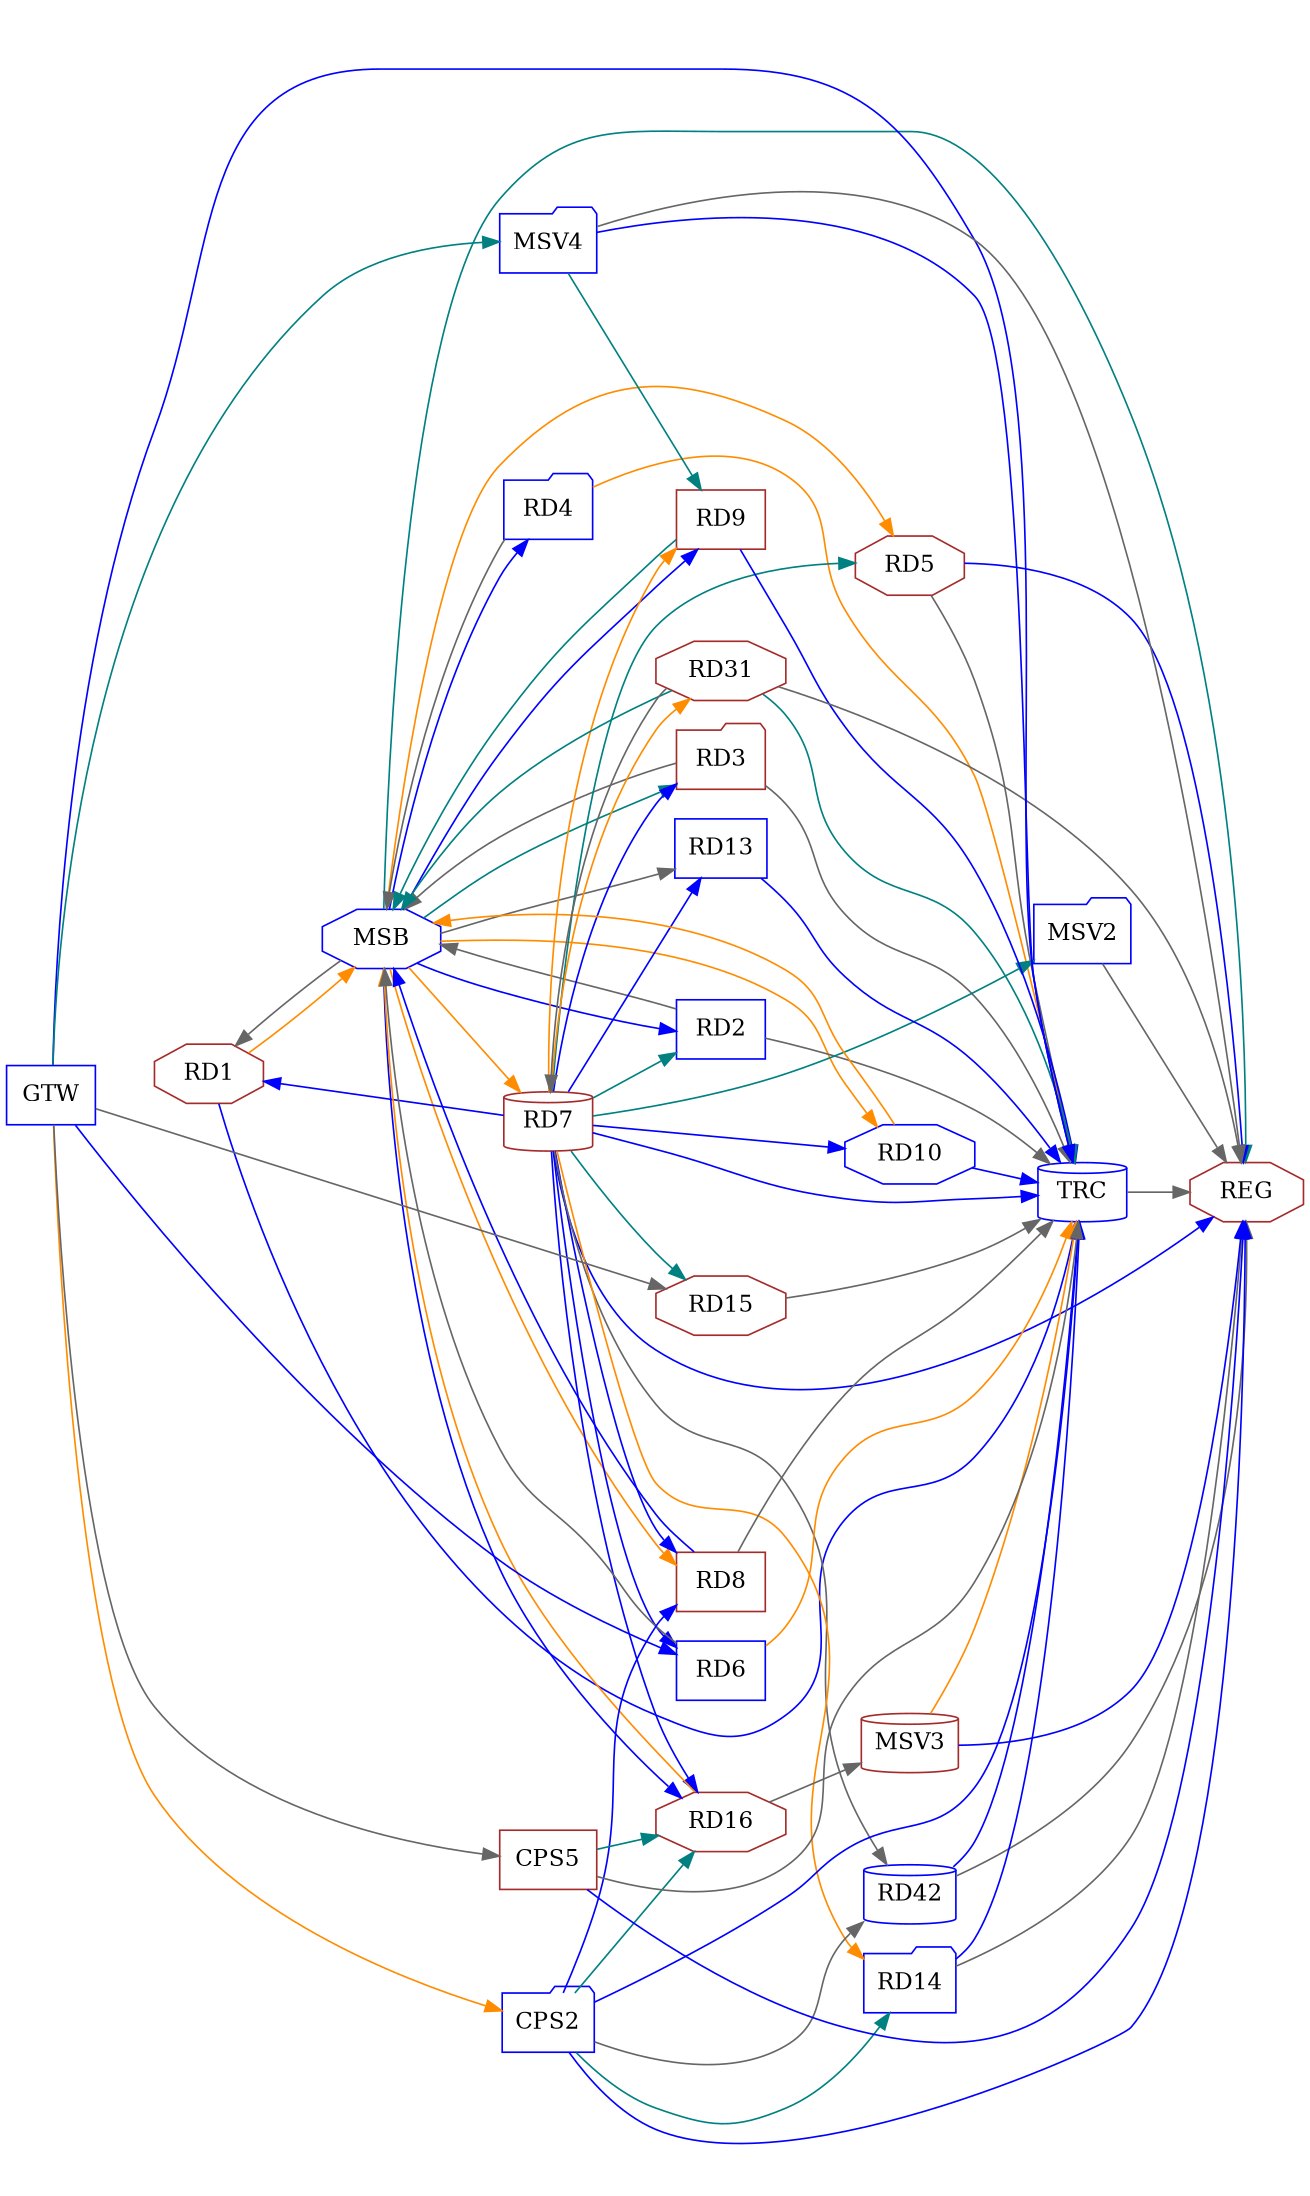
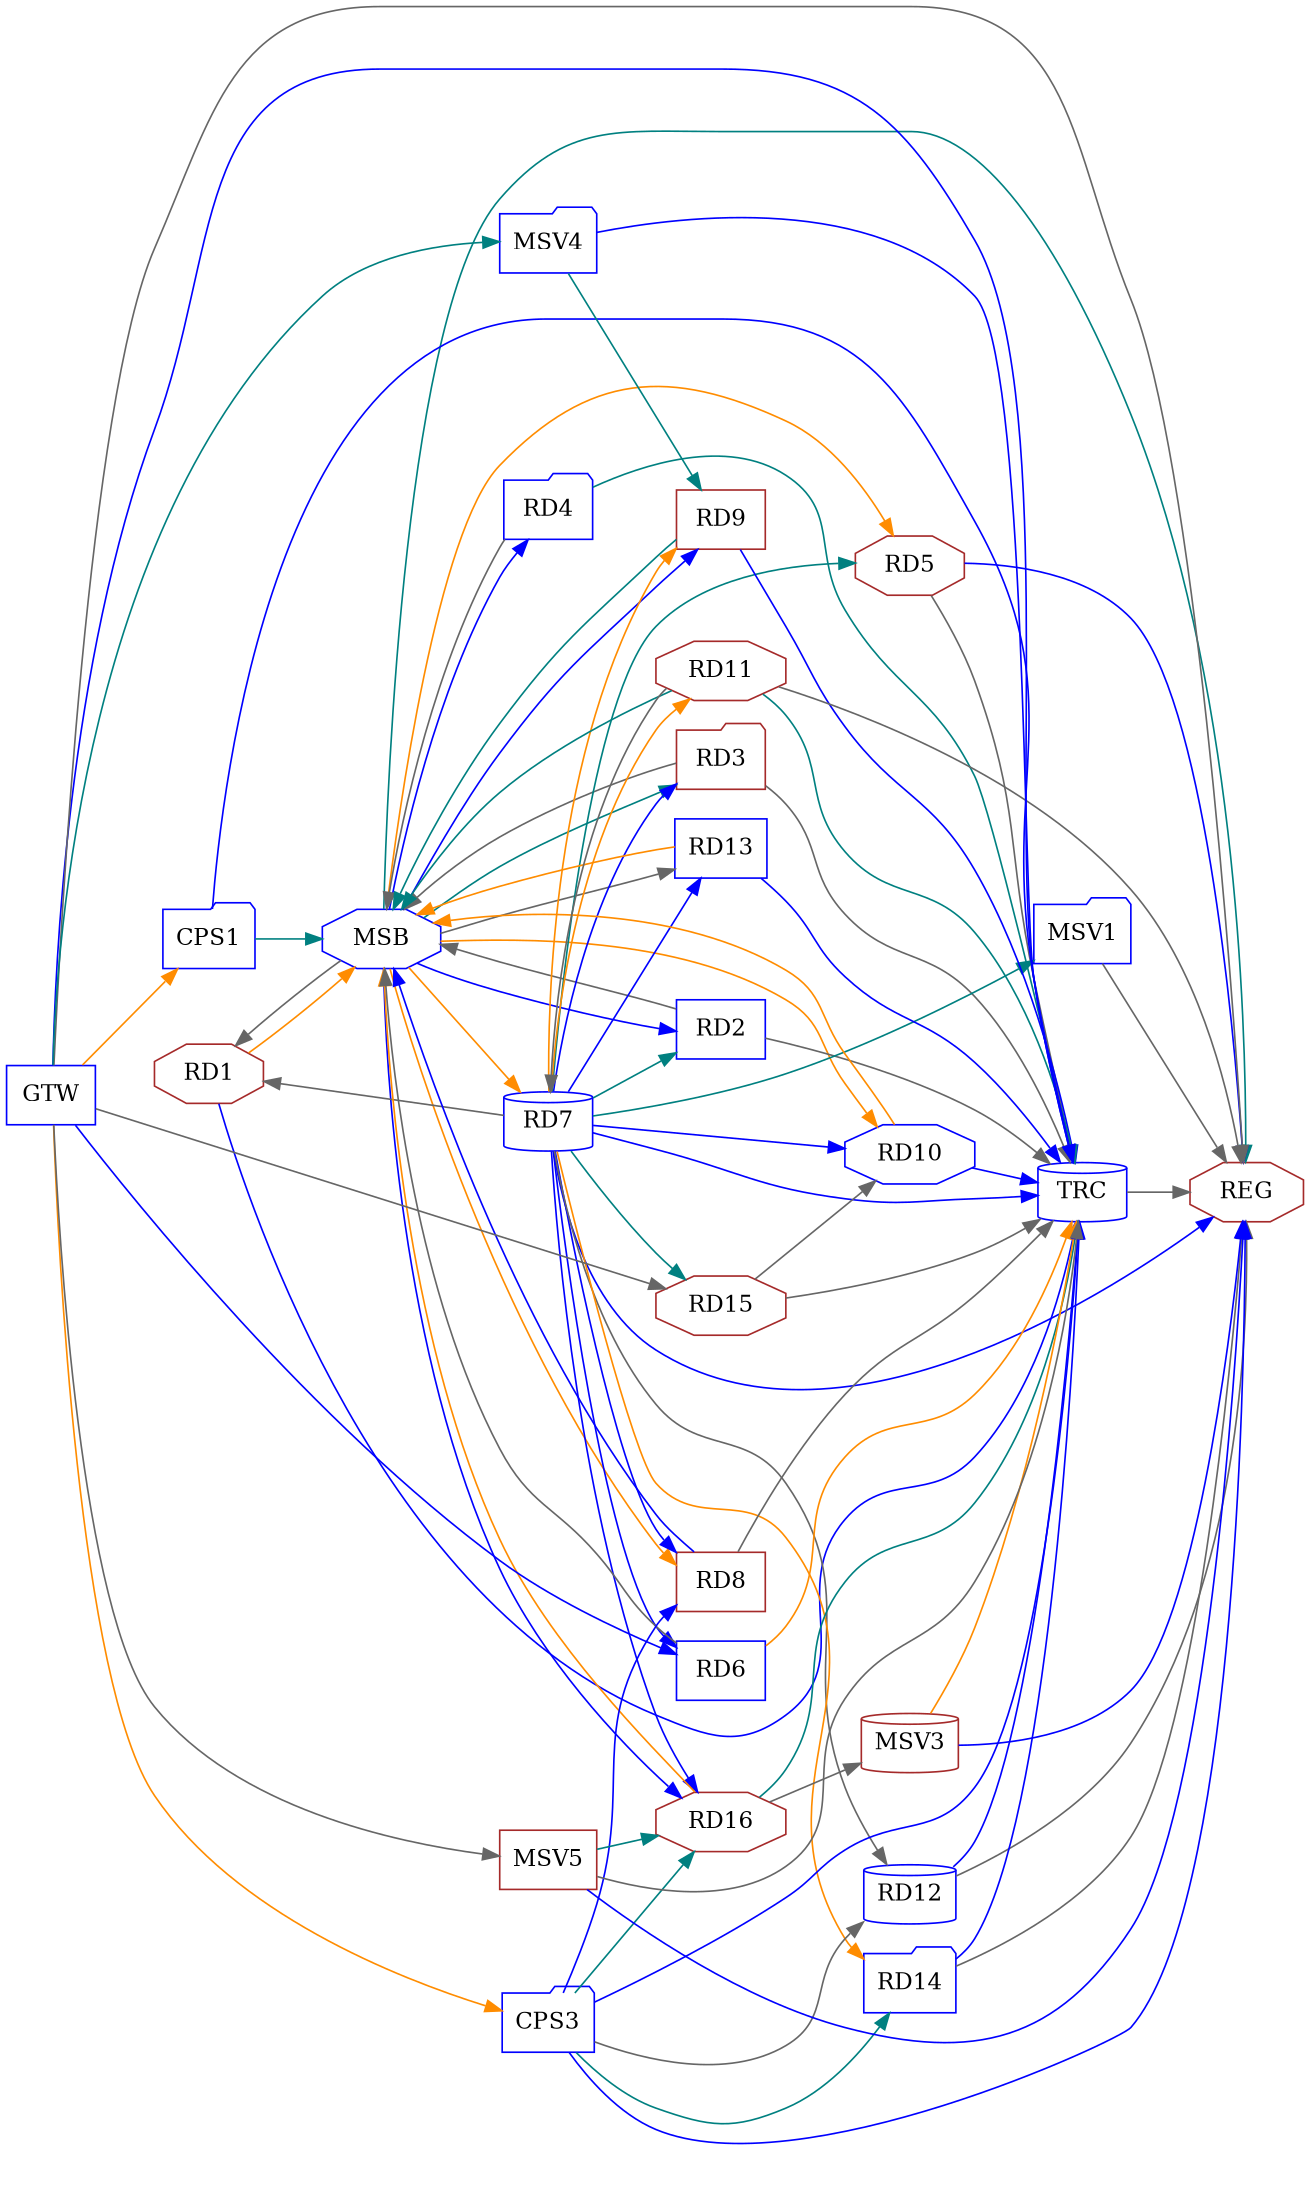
(1105, 487) -> (681, 7)
(721, 671) -> (721, 671)
(922, 702) -> (922, 702)
none -> (546, 874)
(1082, 934) -> (1082, 934)
none -> (209, 939)
(381, 1098) -> (381, 1098)
(548, 1121) -> (548, 1121)
none -> (809, 1235)
none -> (932, 1534)
(548, 1860) -> (548, 1860)
(910, 1894) -> (910, 1894)
(548, 2023) -> (548, 2023)
